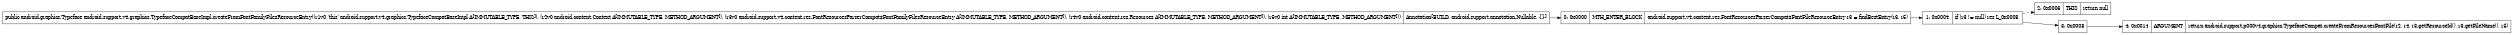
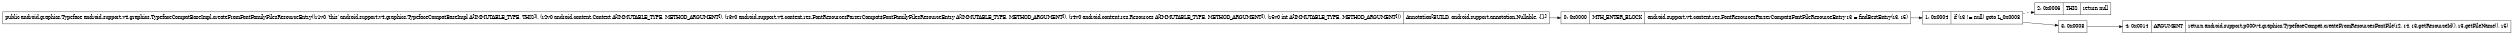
(1987, 18) -> (1987, 18)
